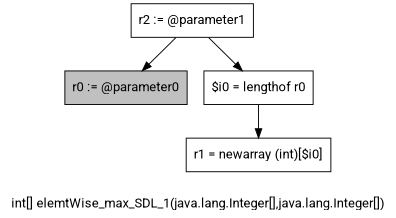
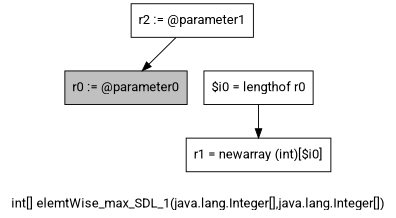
(222, 51) -> none
